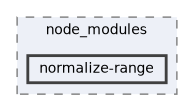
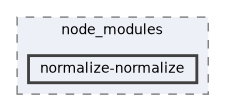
(97, 69) -> (113, 69)
